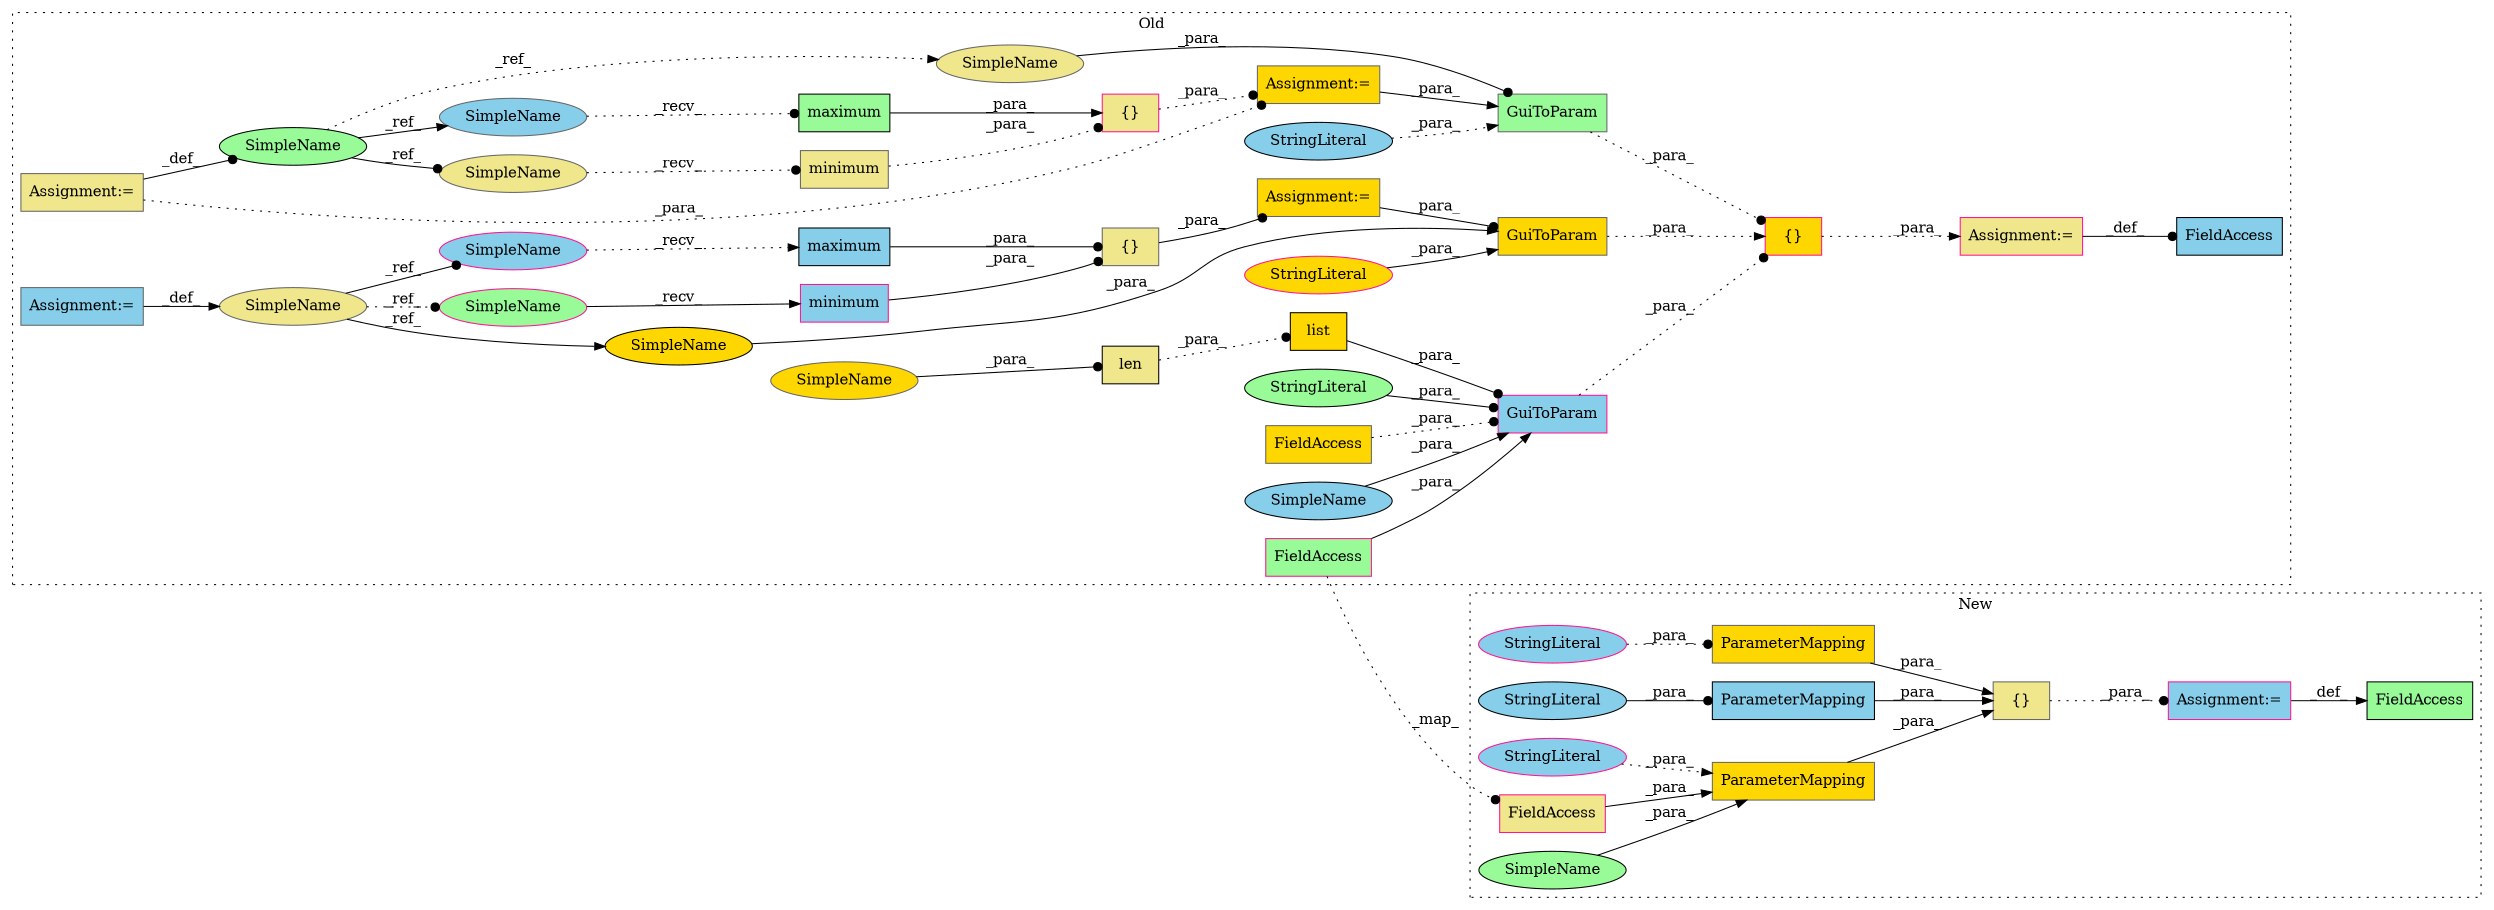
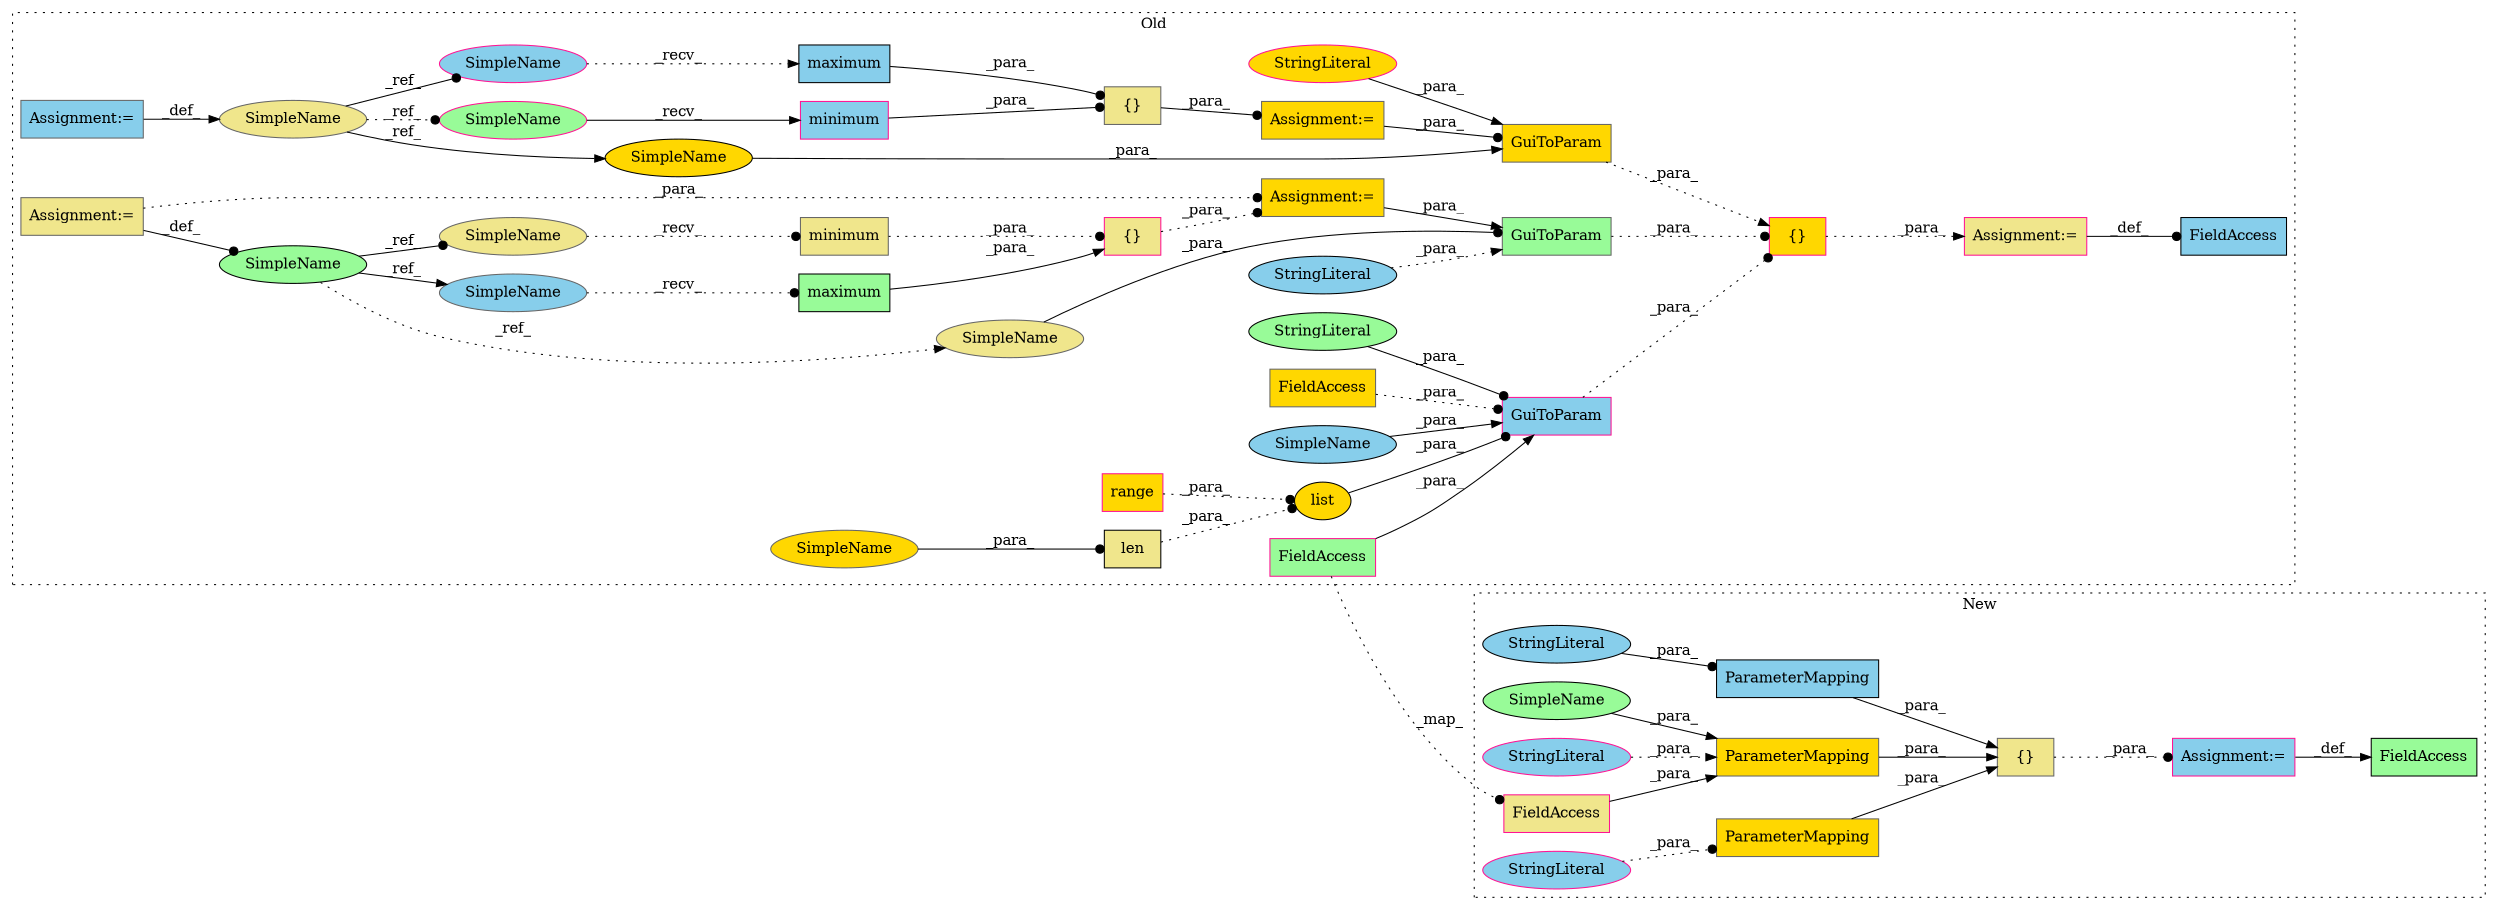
(1319, 332) -> (1323, 501)
none -> (1133, 493)
